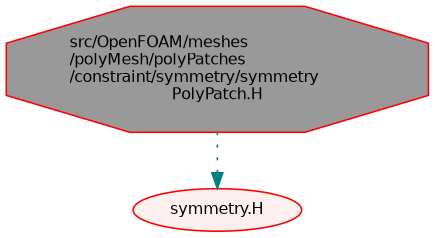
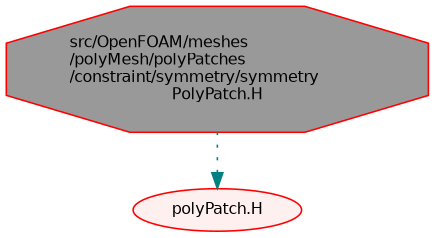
(217, 210) -> (217, 210)
